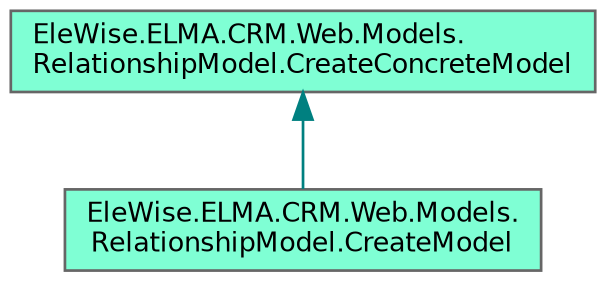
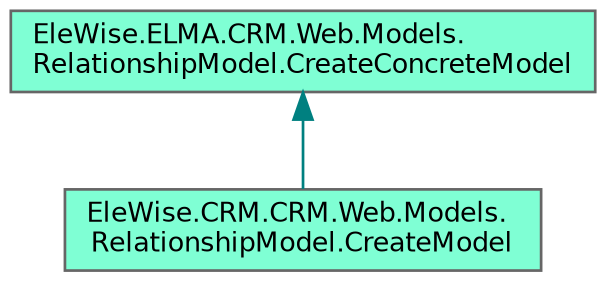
(303, 230) -> (303, 230)
